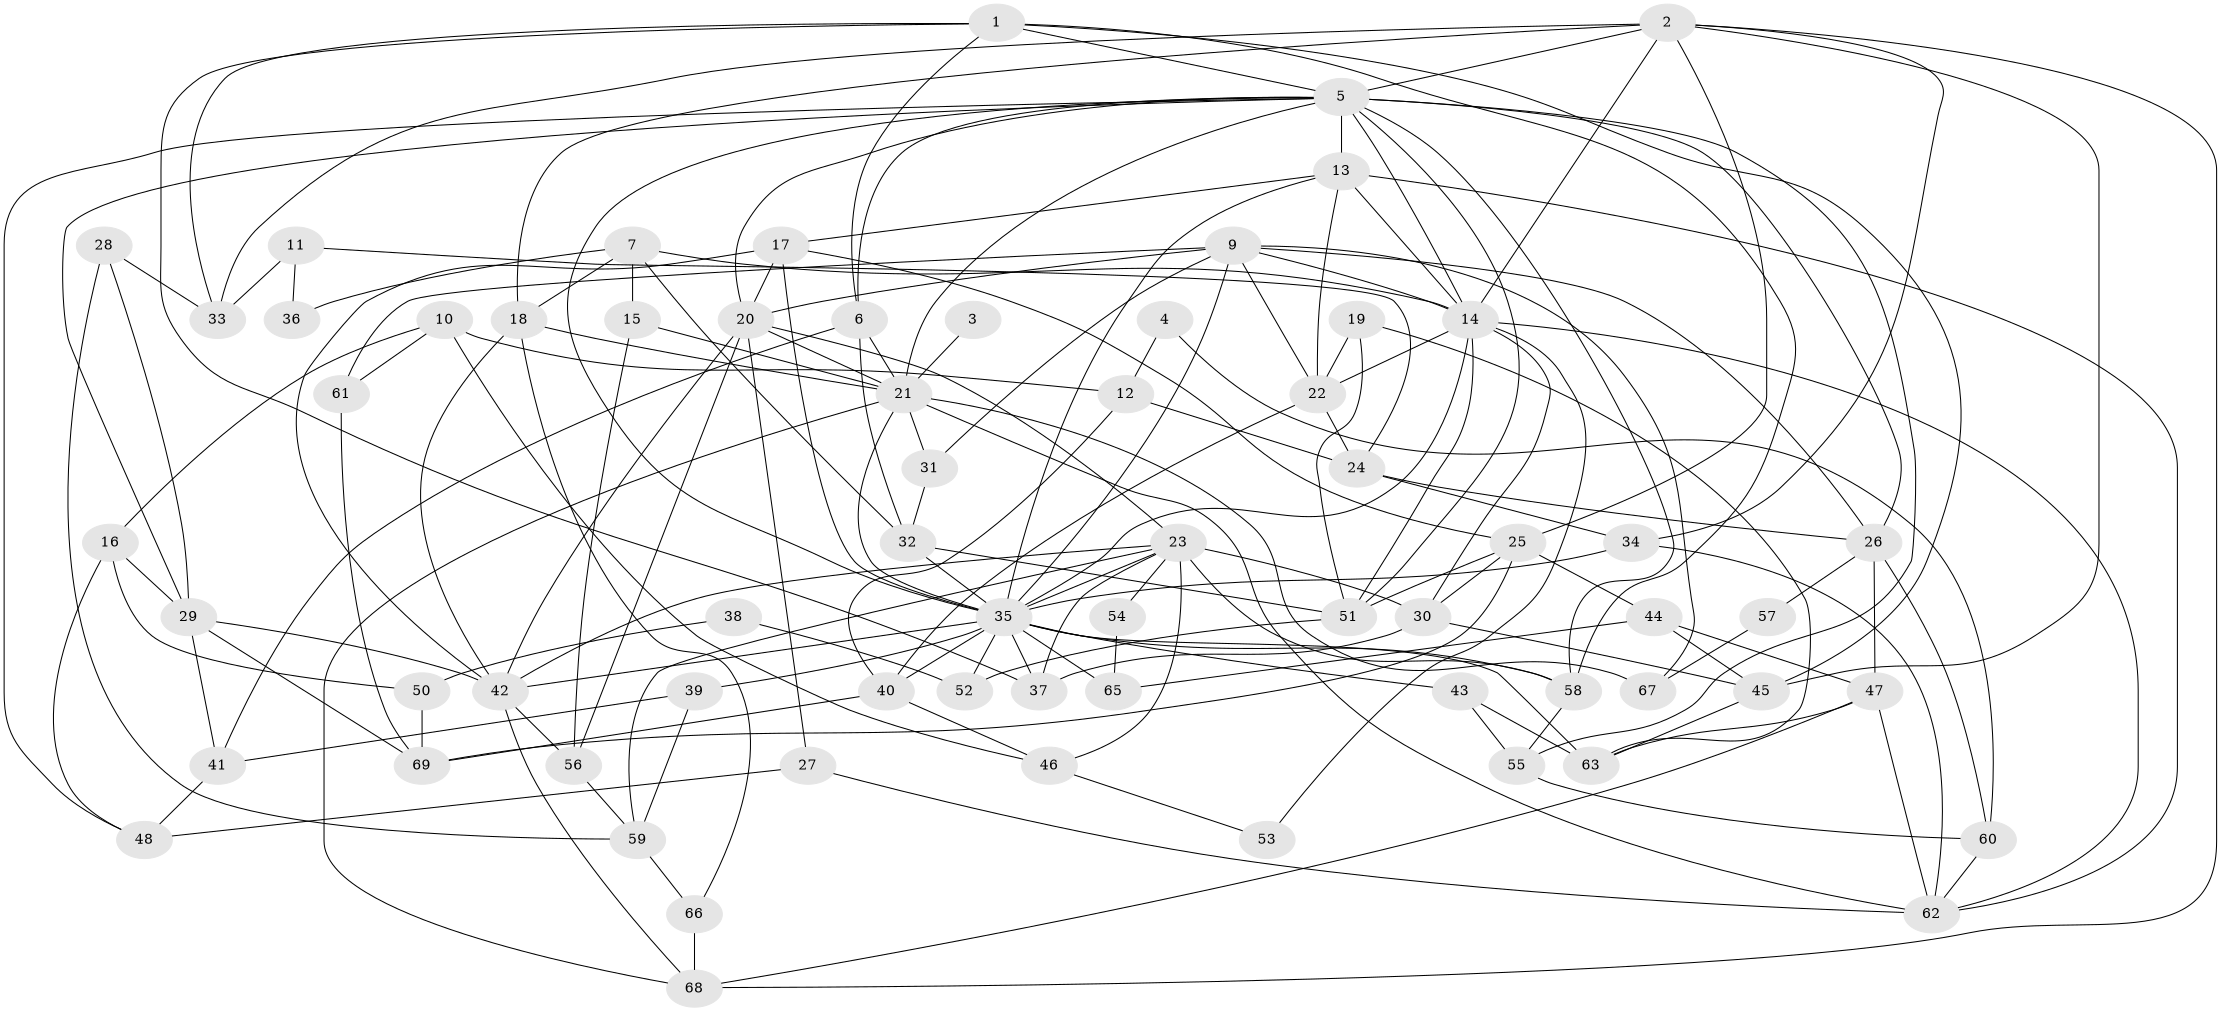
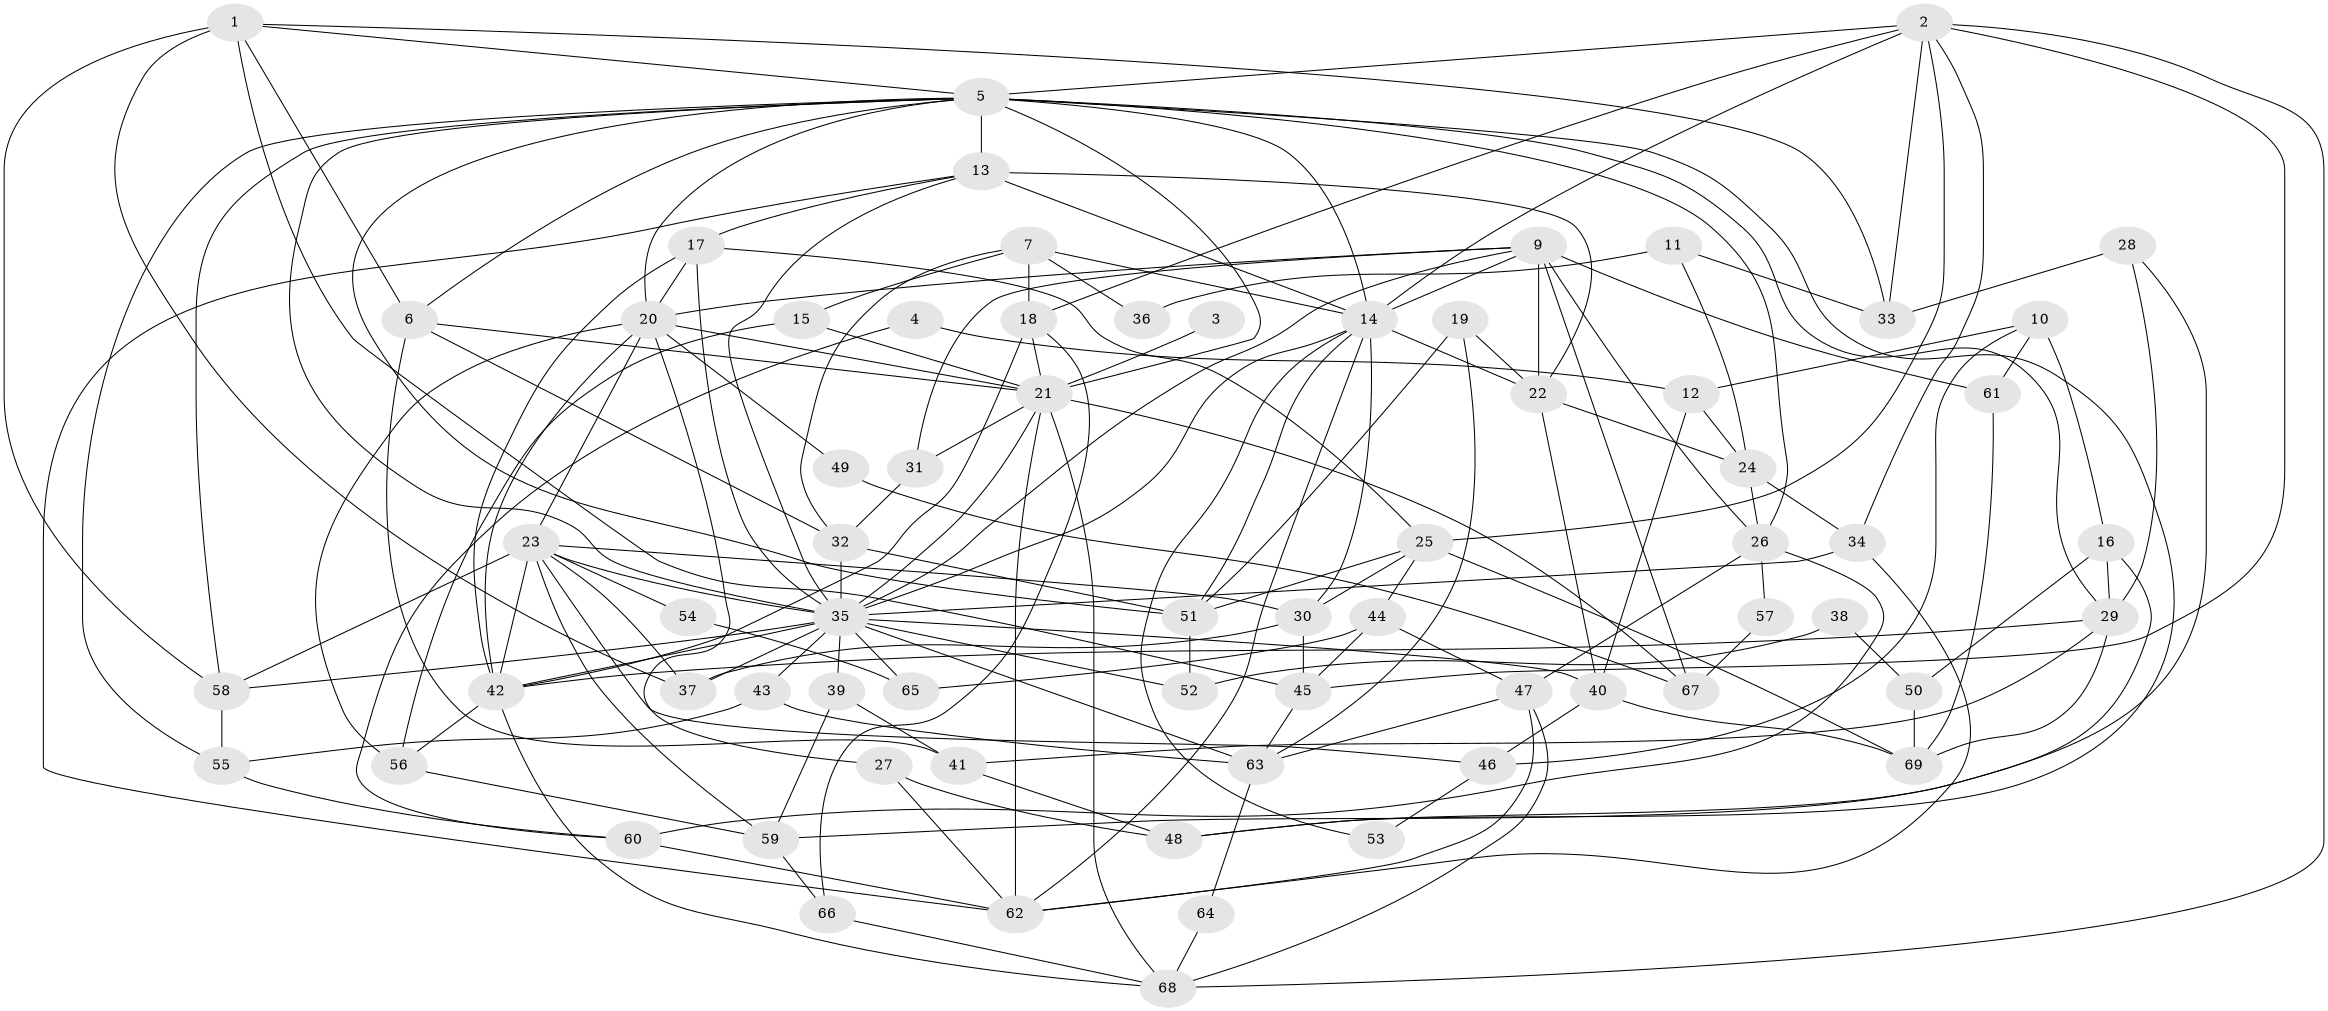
none -> (841, 469)
none -> (1206, 914)
